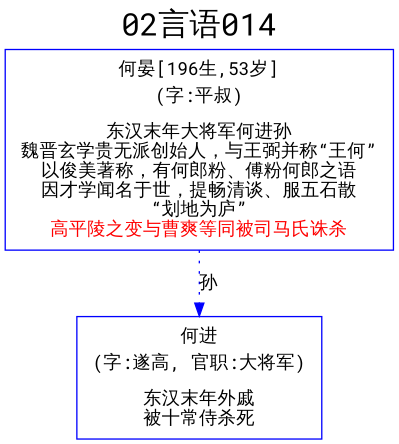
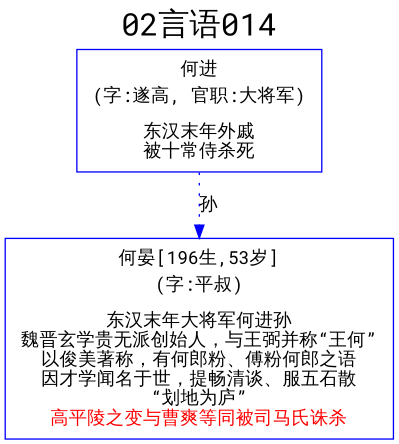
(199, 277) -> (199, 199)
